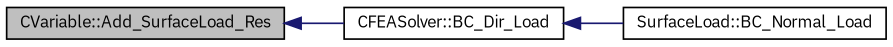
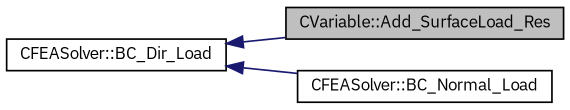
(323, 23) -> (264, 40)
(755, 23) -> (425, 86)
